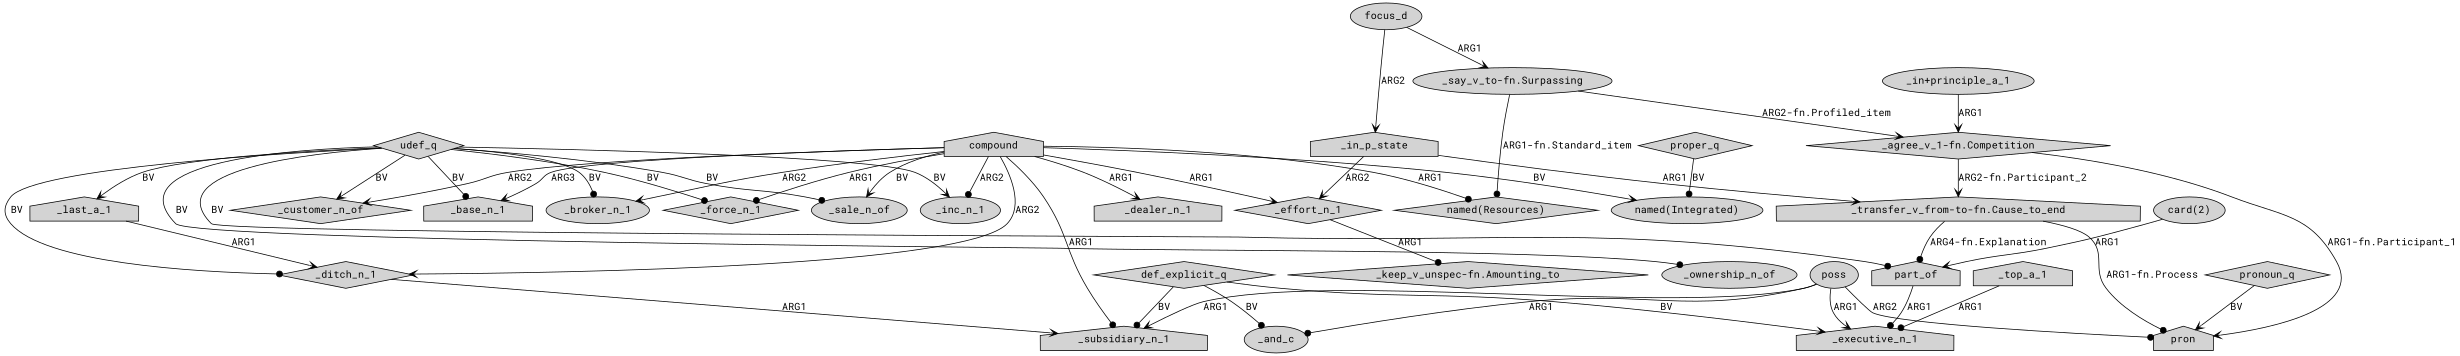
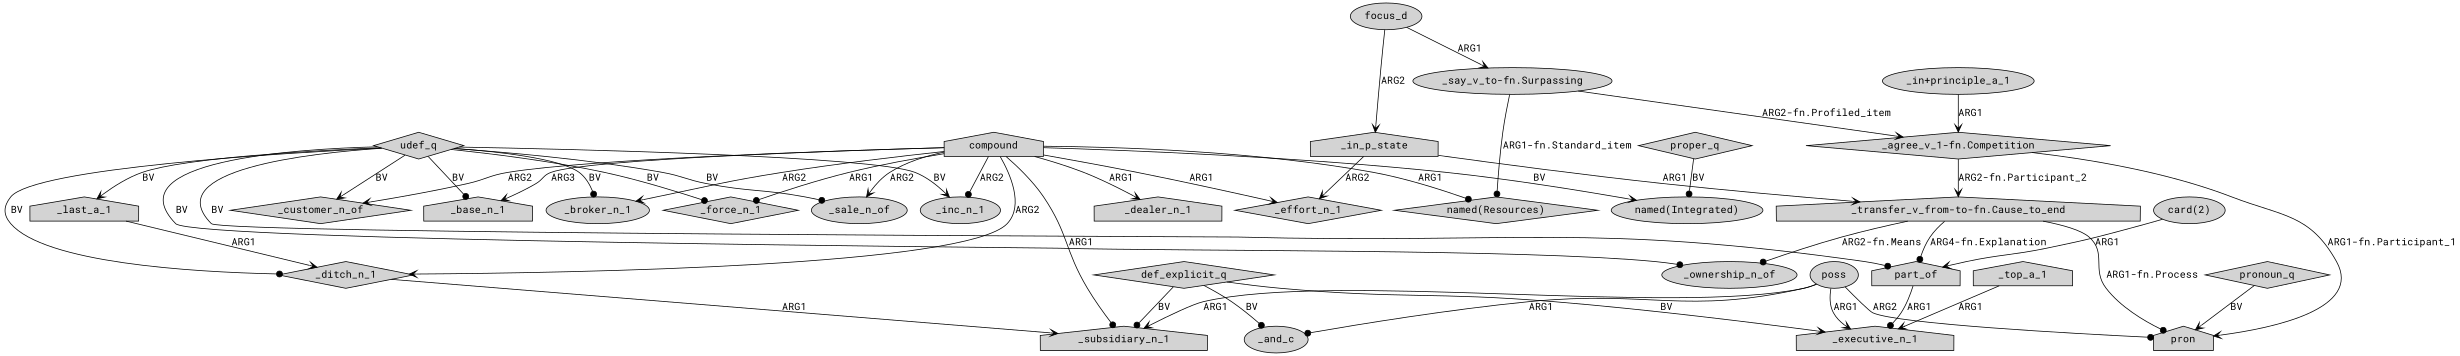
(902, 178) -> (902, 178)
none -> (1836, 239)
(1468, 275) -> none
(1952, 306) -> (1952, 306)
